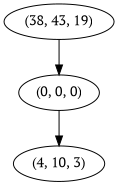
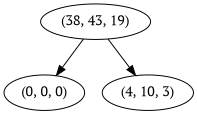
(59, 123) -> (119, 53)
